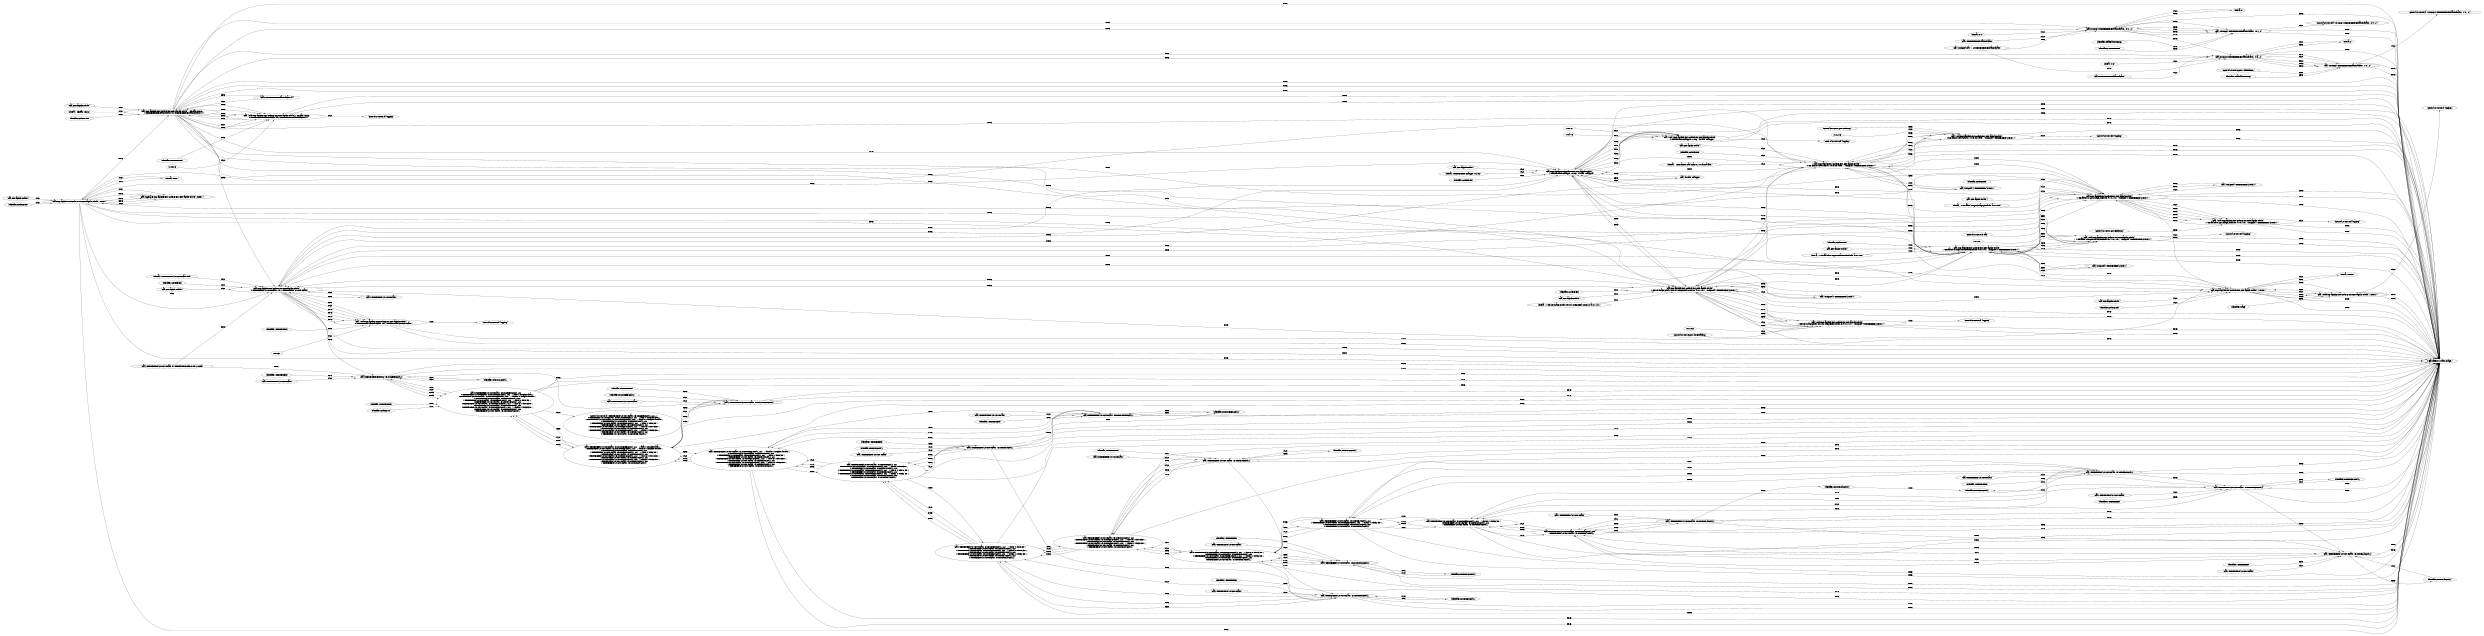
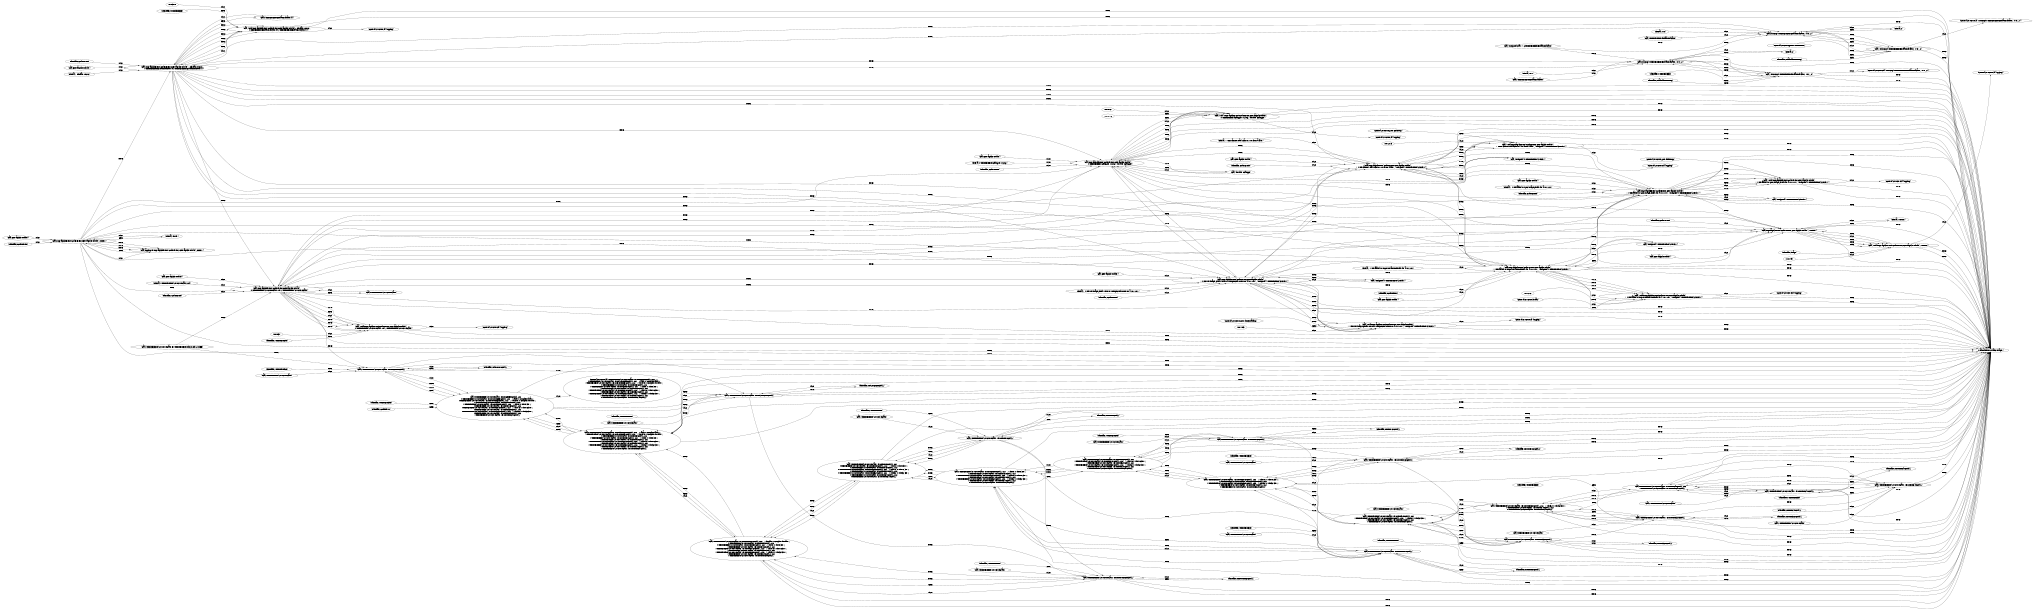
(1569, 135) -> (1108, 116)
none -> (1789, 259)
(381, 377) -> (381, 370)
none -> (812, 390)
(1167, 410) -> (1167, 577)
(1104, 422) -> (1040, 422)
none -> (1314, 450)
(1907, 489) -> (1849, 482)
none -> (1459, 516)
none -> (878, 544)
(2387, 580) -> none
